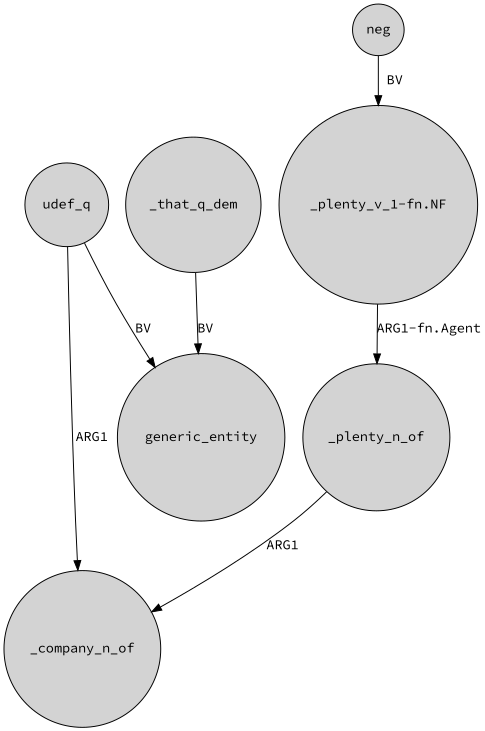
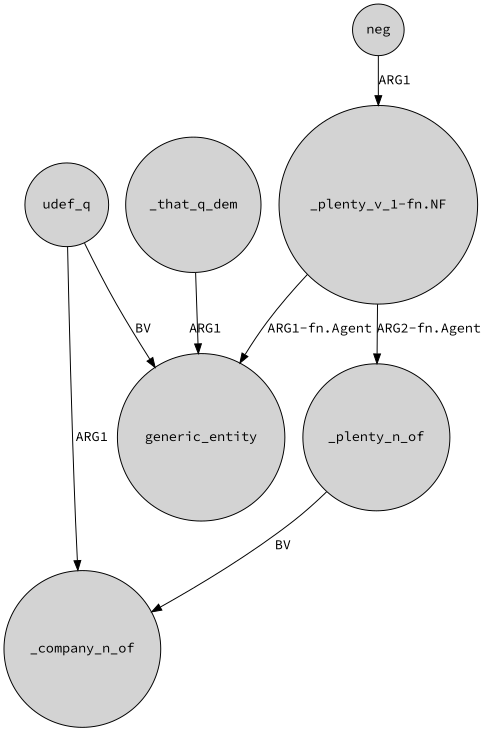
(395, 81) -> (395, 81)
none -> (274, 313)
(206, 329) -> (206, 329)
(429, 329) -> (429, 329)
(283, 546) -> (283, 546)
